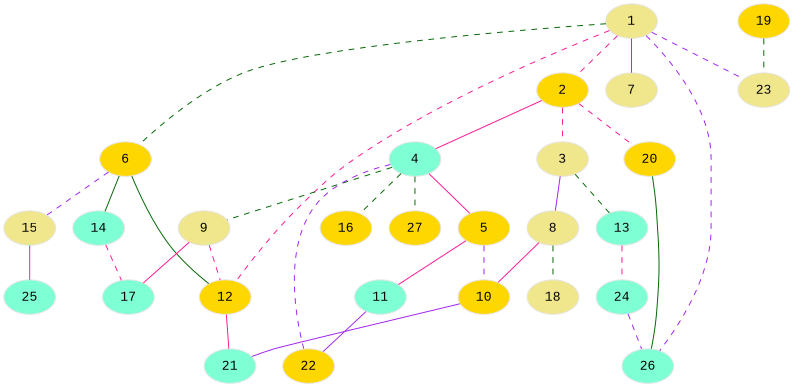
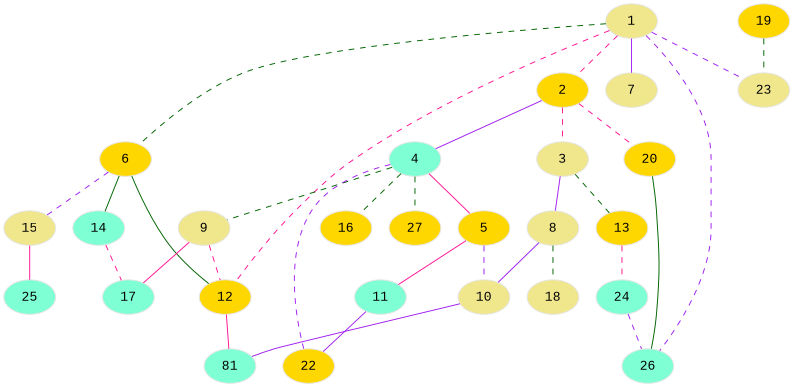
(489, 125) -> (489, 125)
(622, 228) -> (622, 228)
(519, 262) -> (519, 262)
(484, 297) -> (484, 297)
(230, 366) -> (230, 366)
